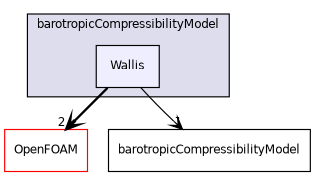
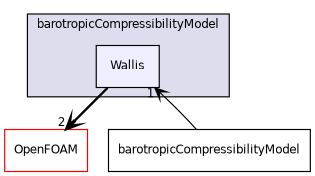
(157, 105) -> (180, 112)
